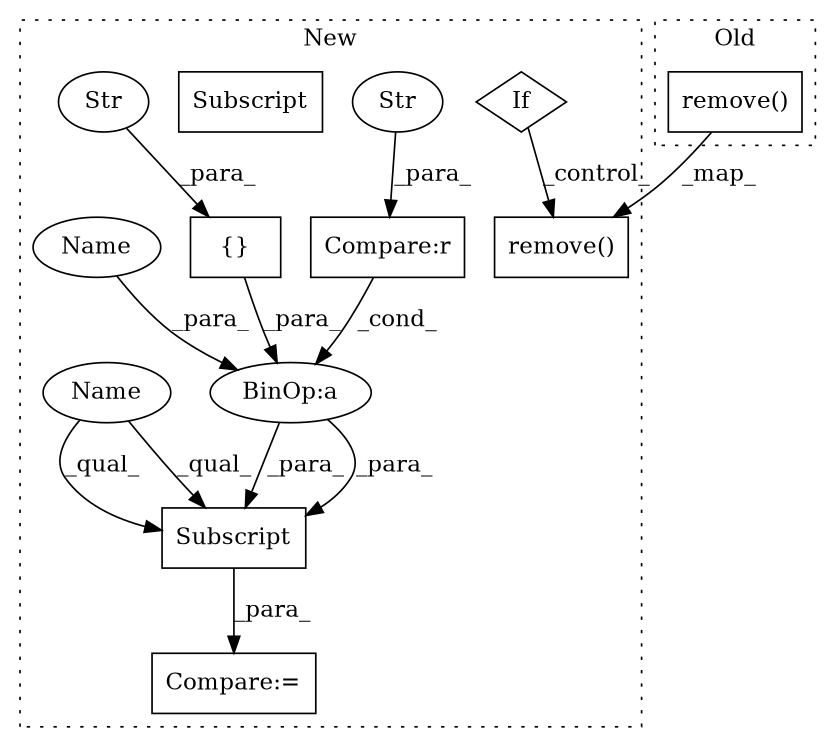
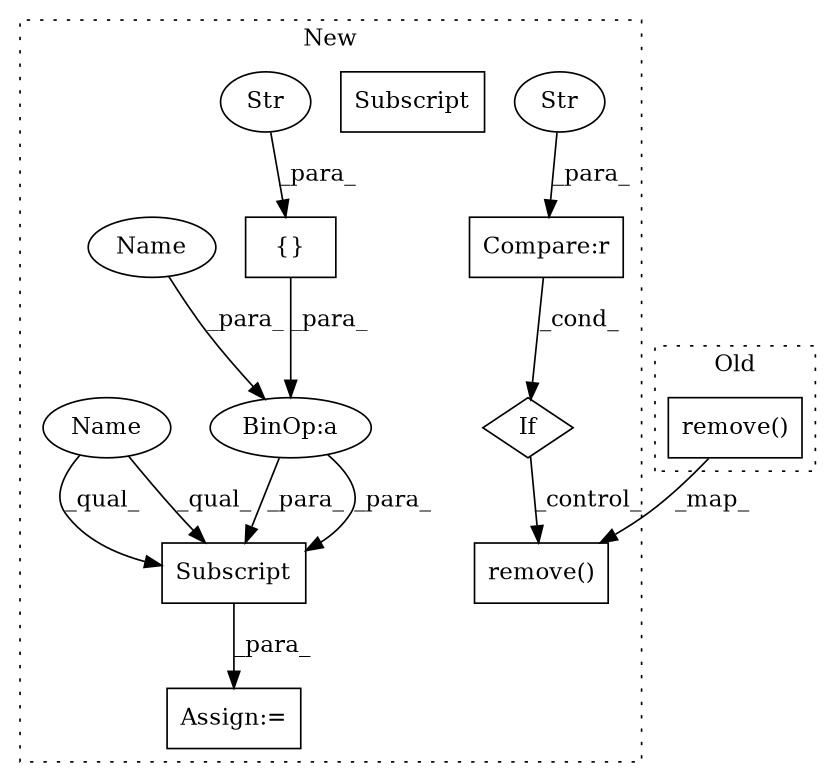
(352, 316) -> (538, 330)
(234, 683) -> (234, 718)
